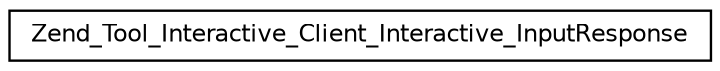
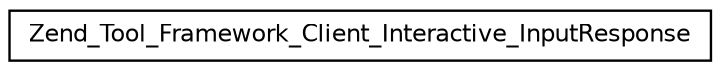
(360, 36) -> (360, 36)
